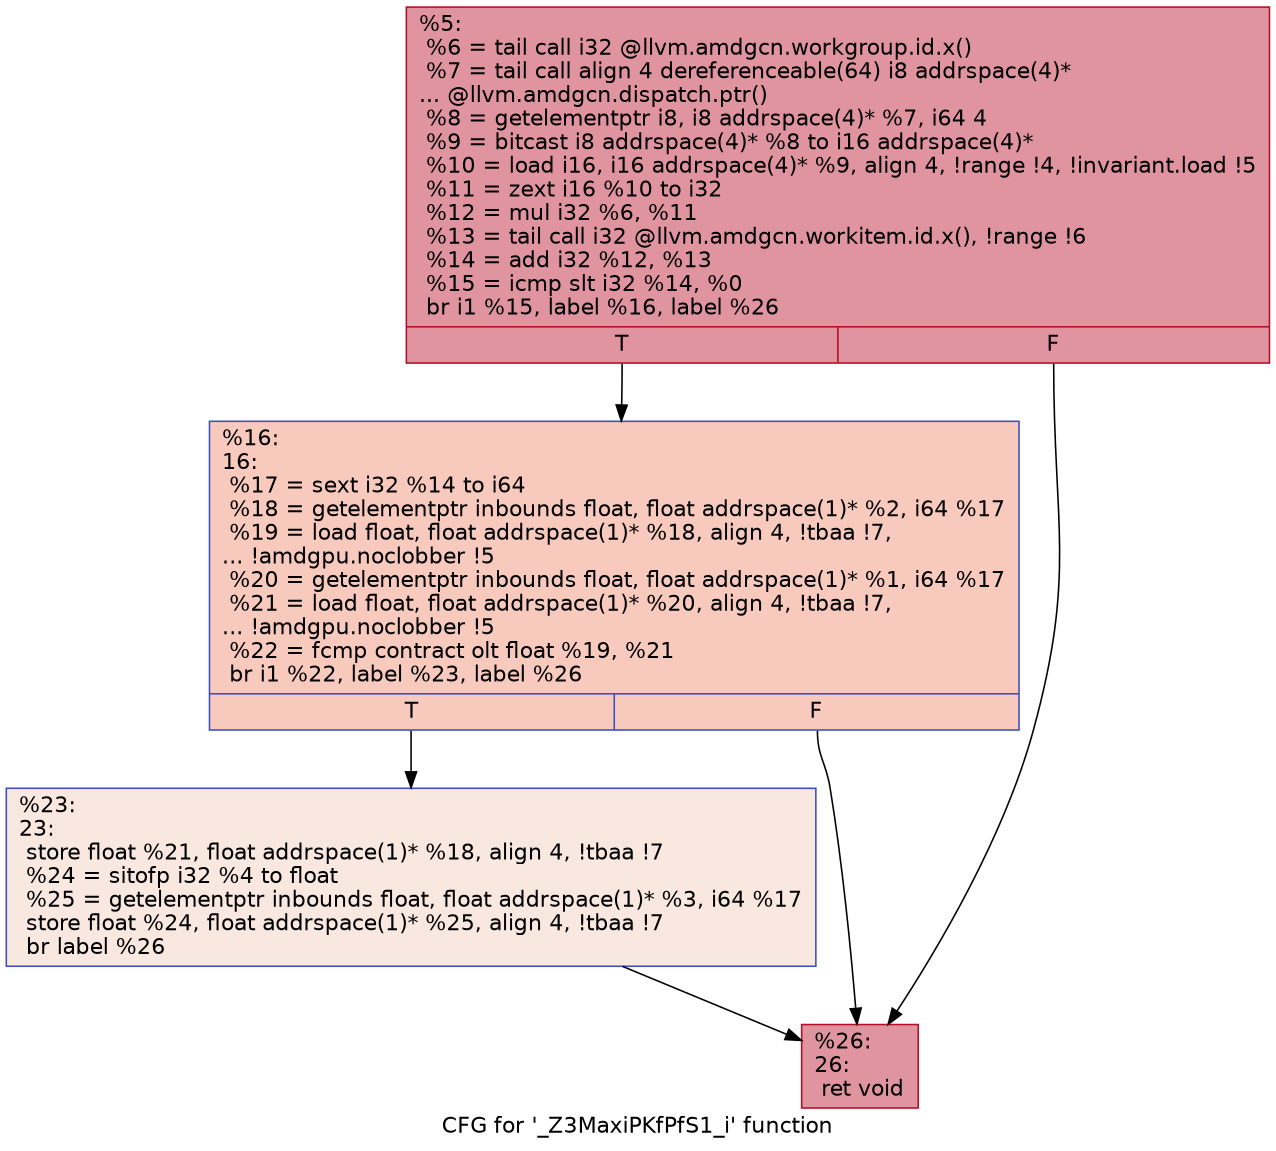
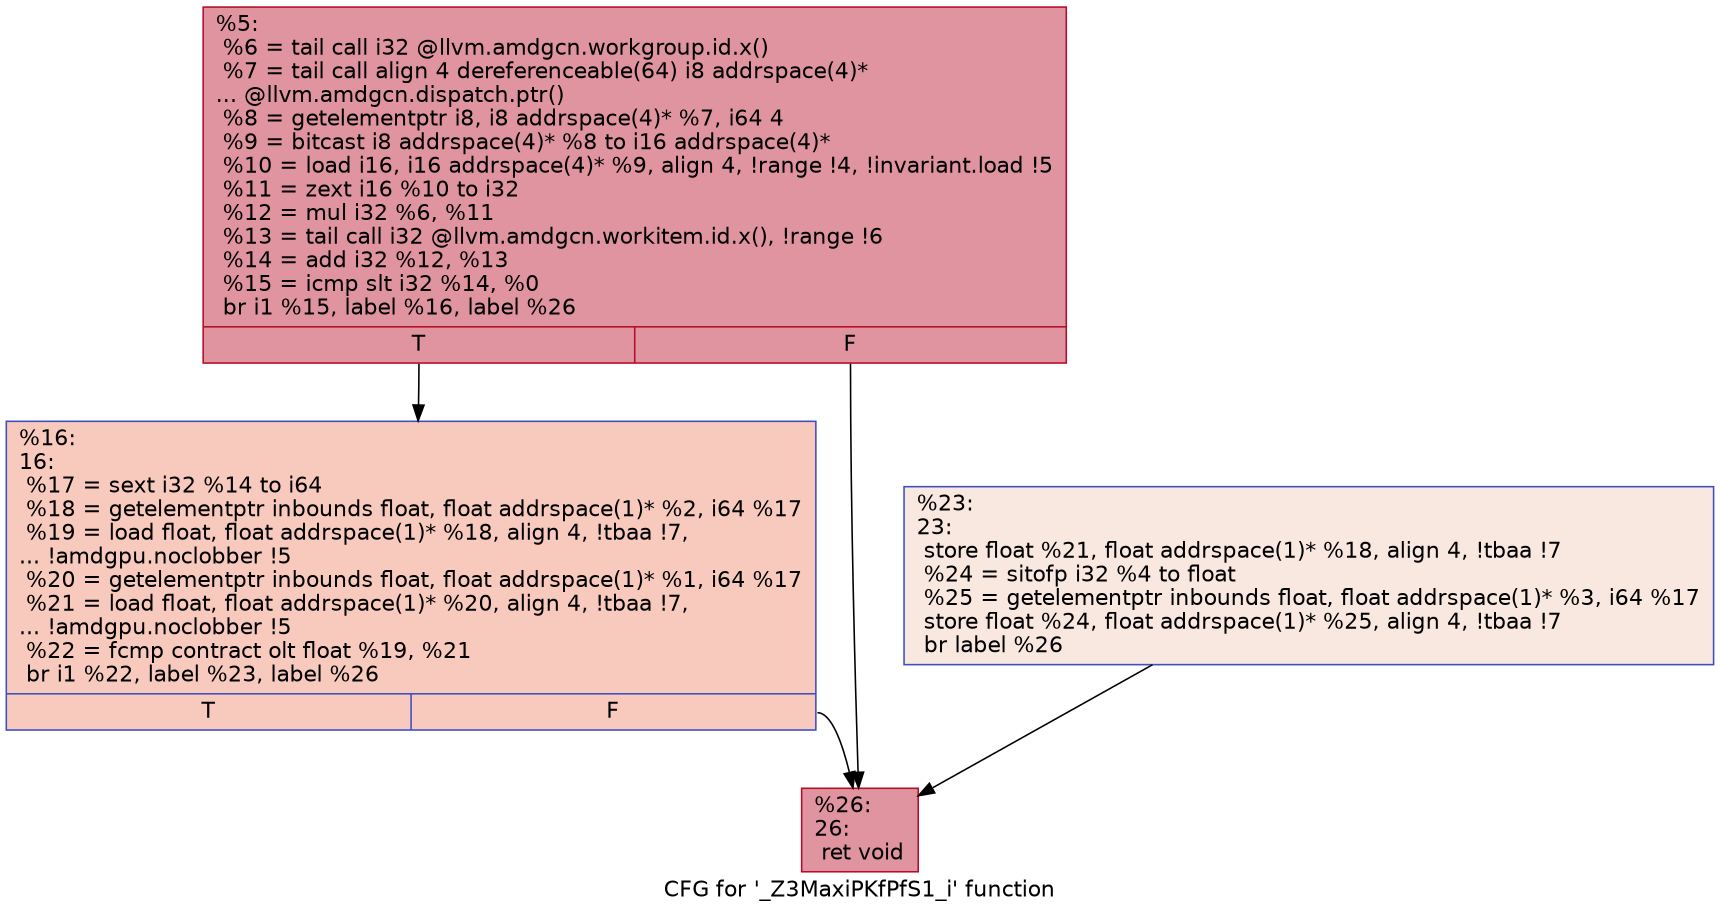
(411, 751) -> none
